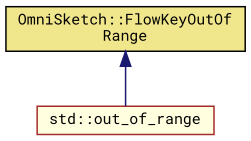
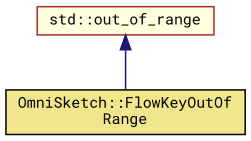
(126, 86) -> (126, 70)
